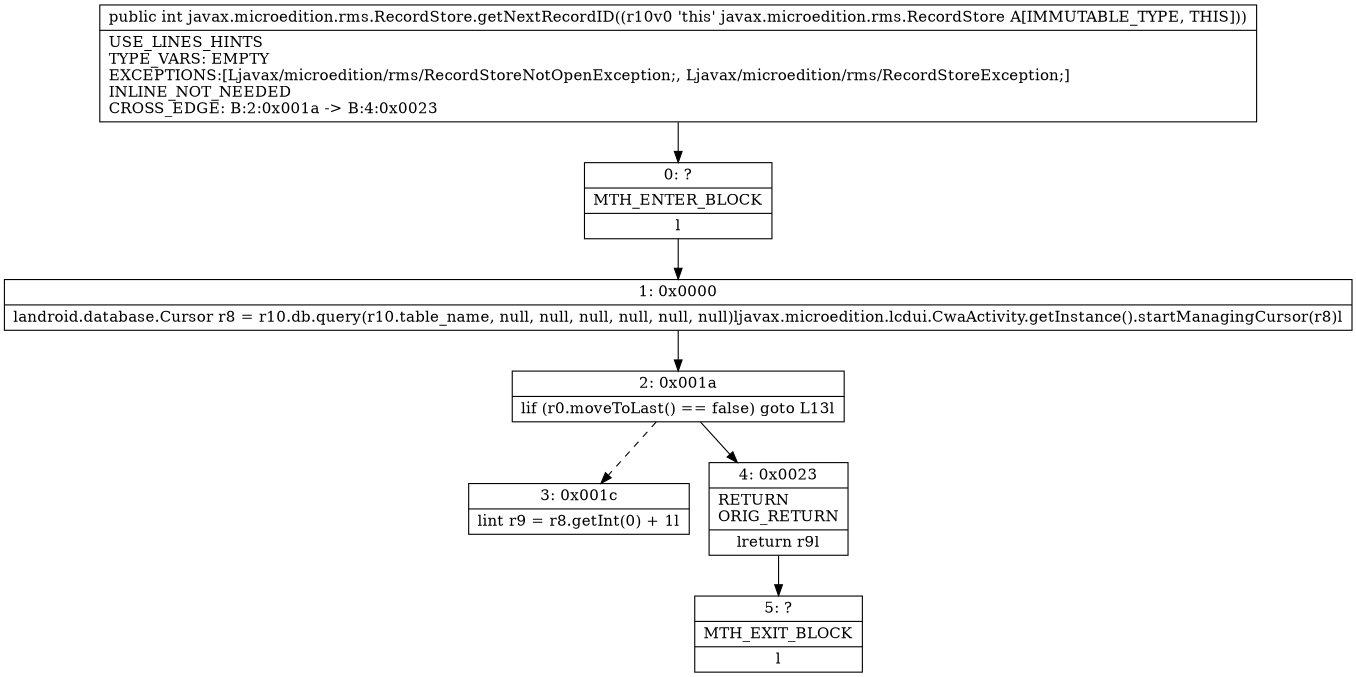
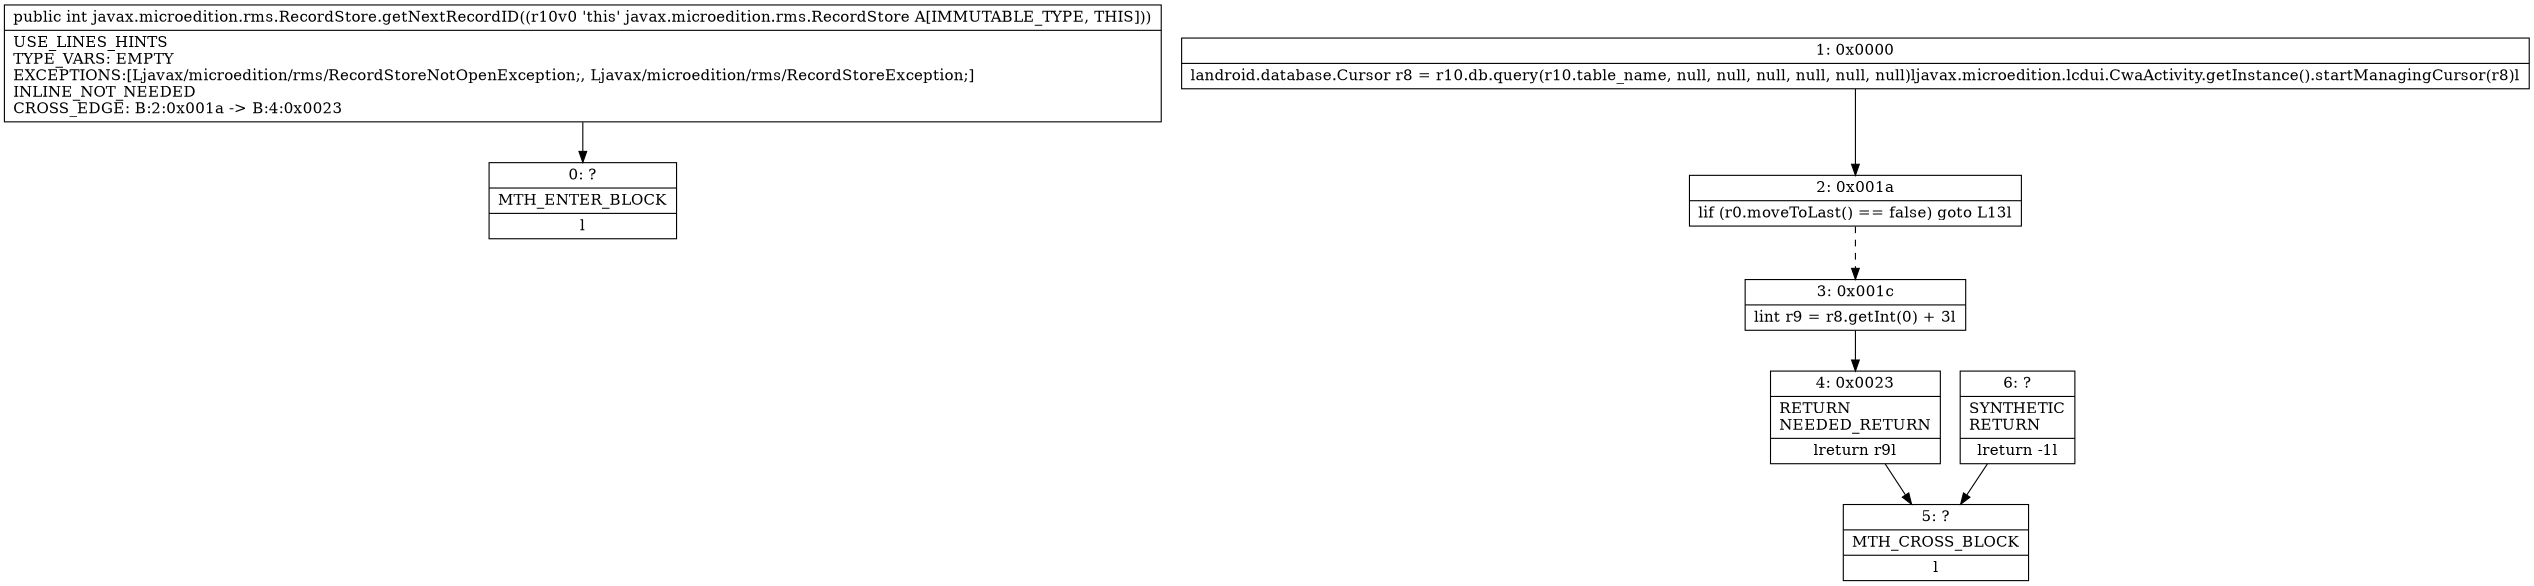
(678, 254) -> none
none -> (2018, 417)
(715, 438) -> (1855, 345)
(779, 517) -> (1855, 425)
(579, 521) -> (1855, 317)
(779, 634) -> (1936, 542)
